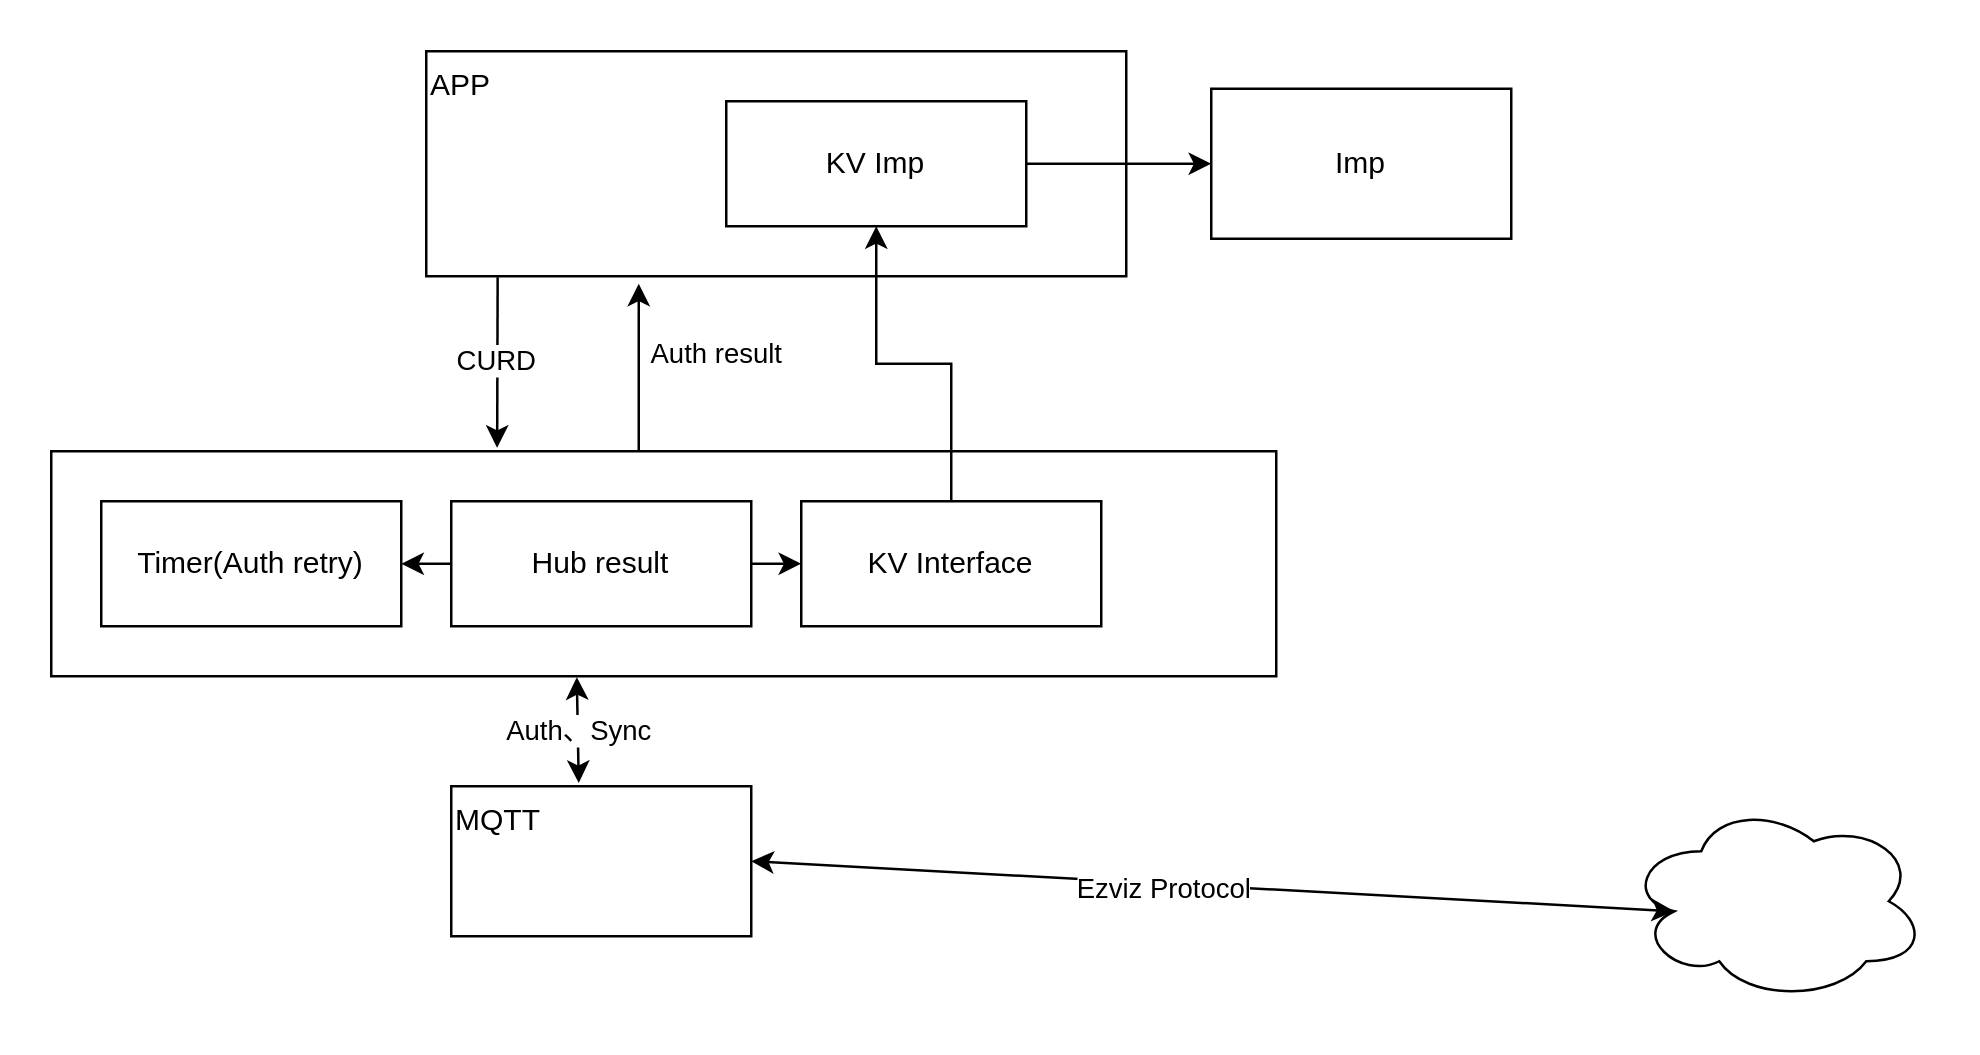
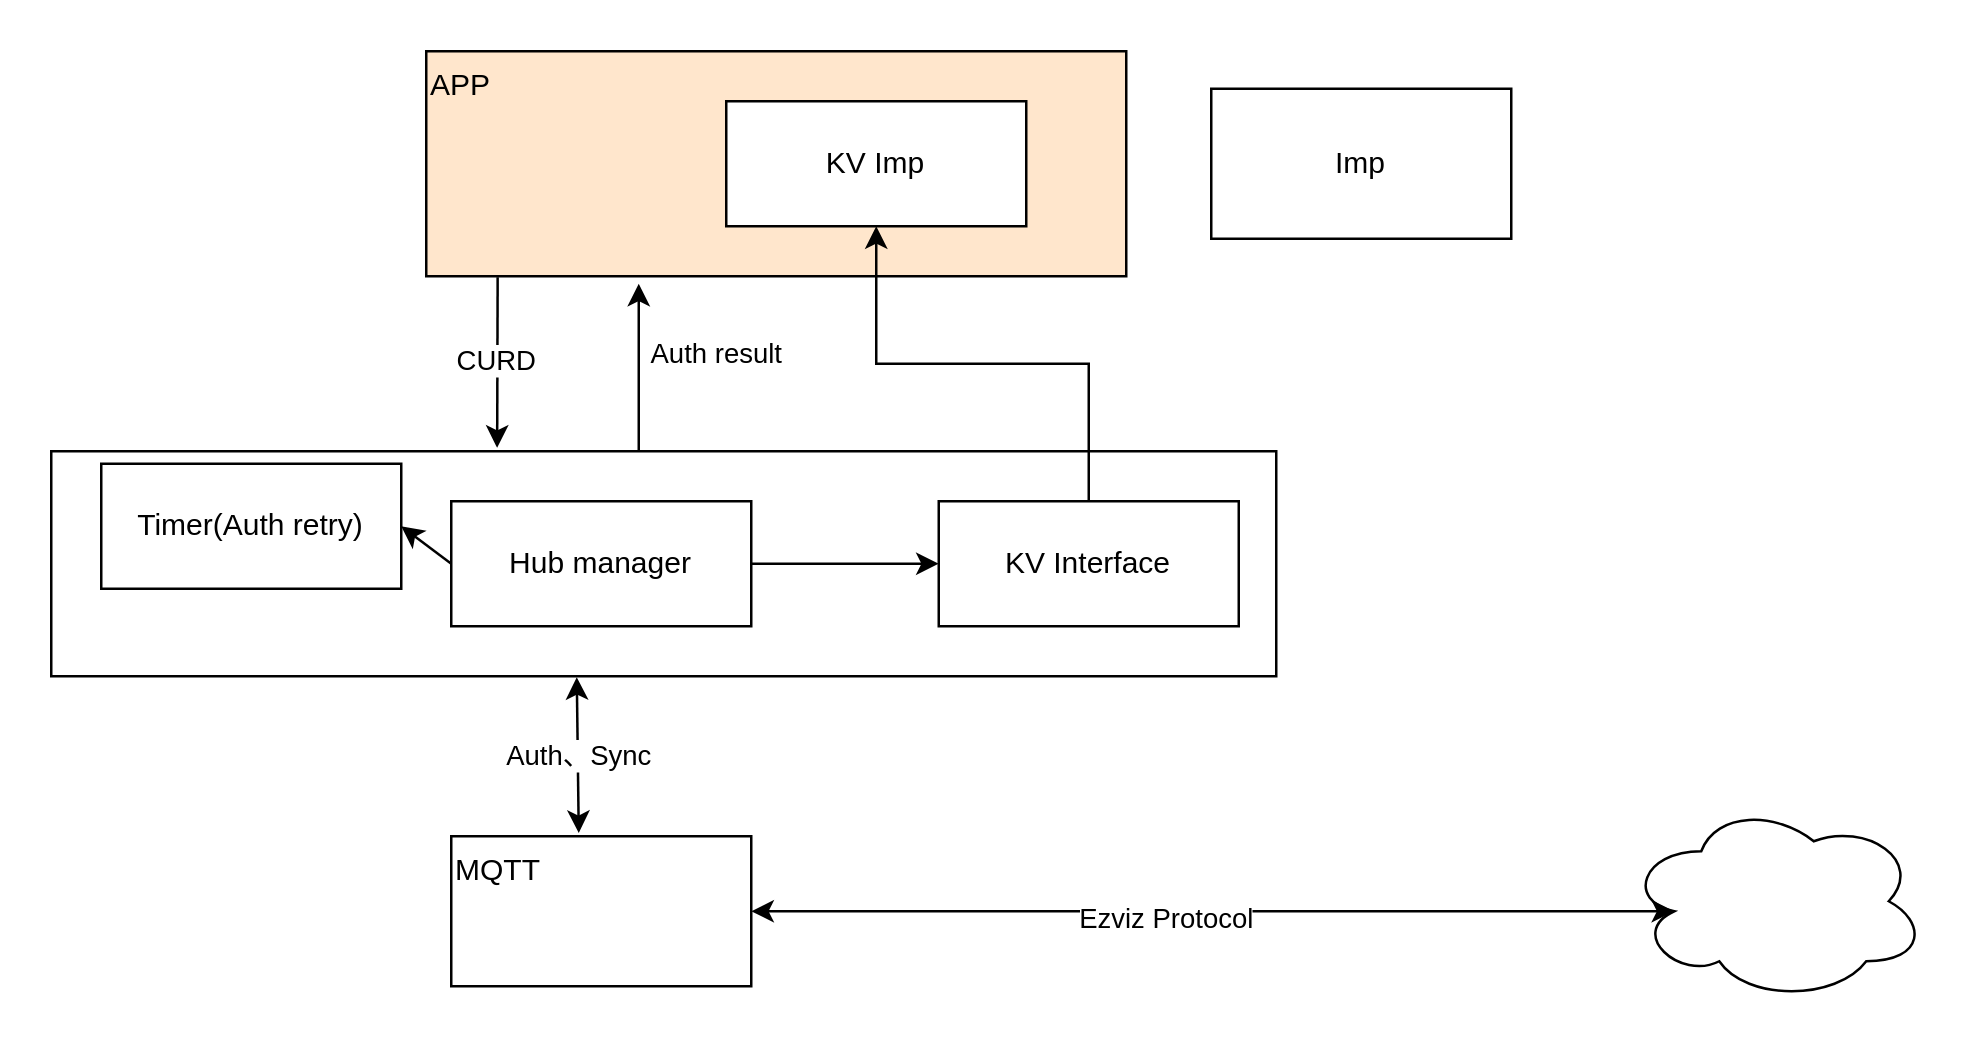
(456, 87) -> (456, 87)
(1110, 164) -> none
(251, 564) -> (251, 526)
(601, 564) -> (601, 564)
(951, 564) -> (1089, 564)
(601, 861) -> (601, 911)
